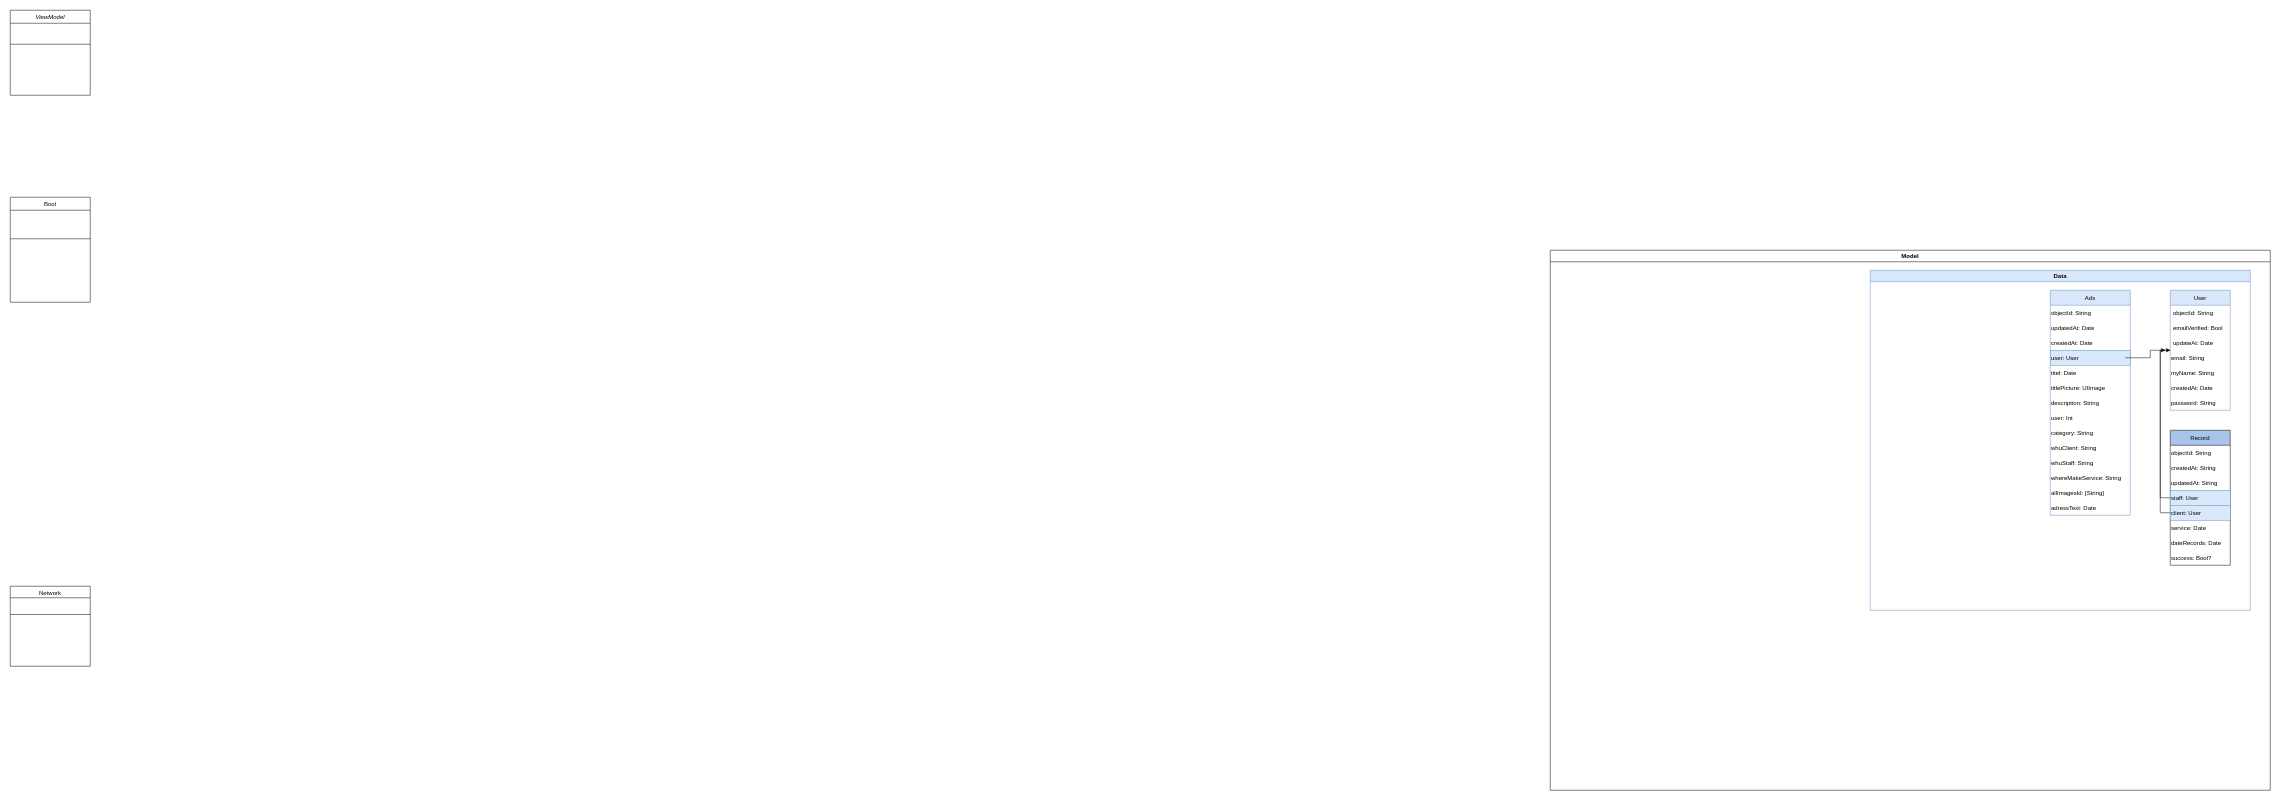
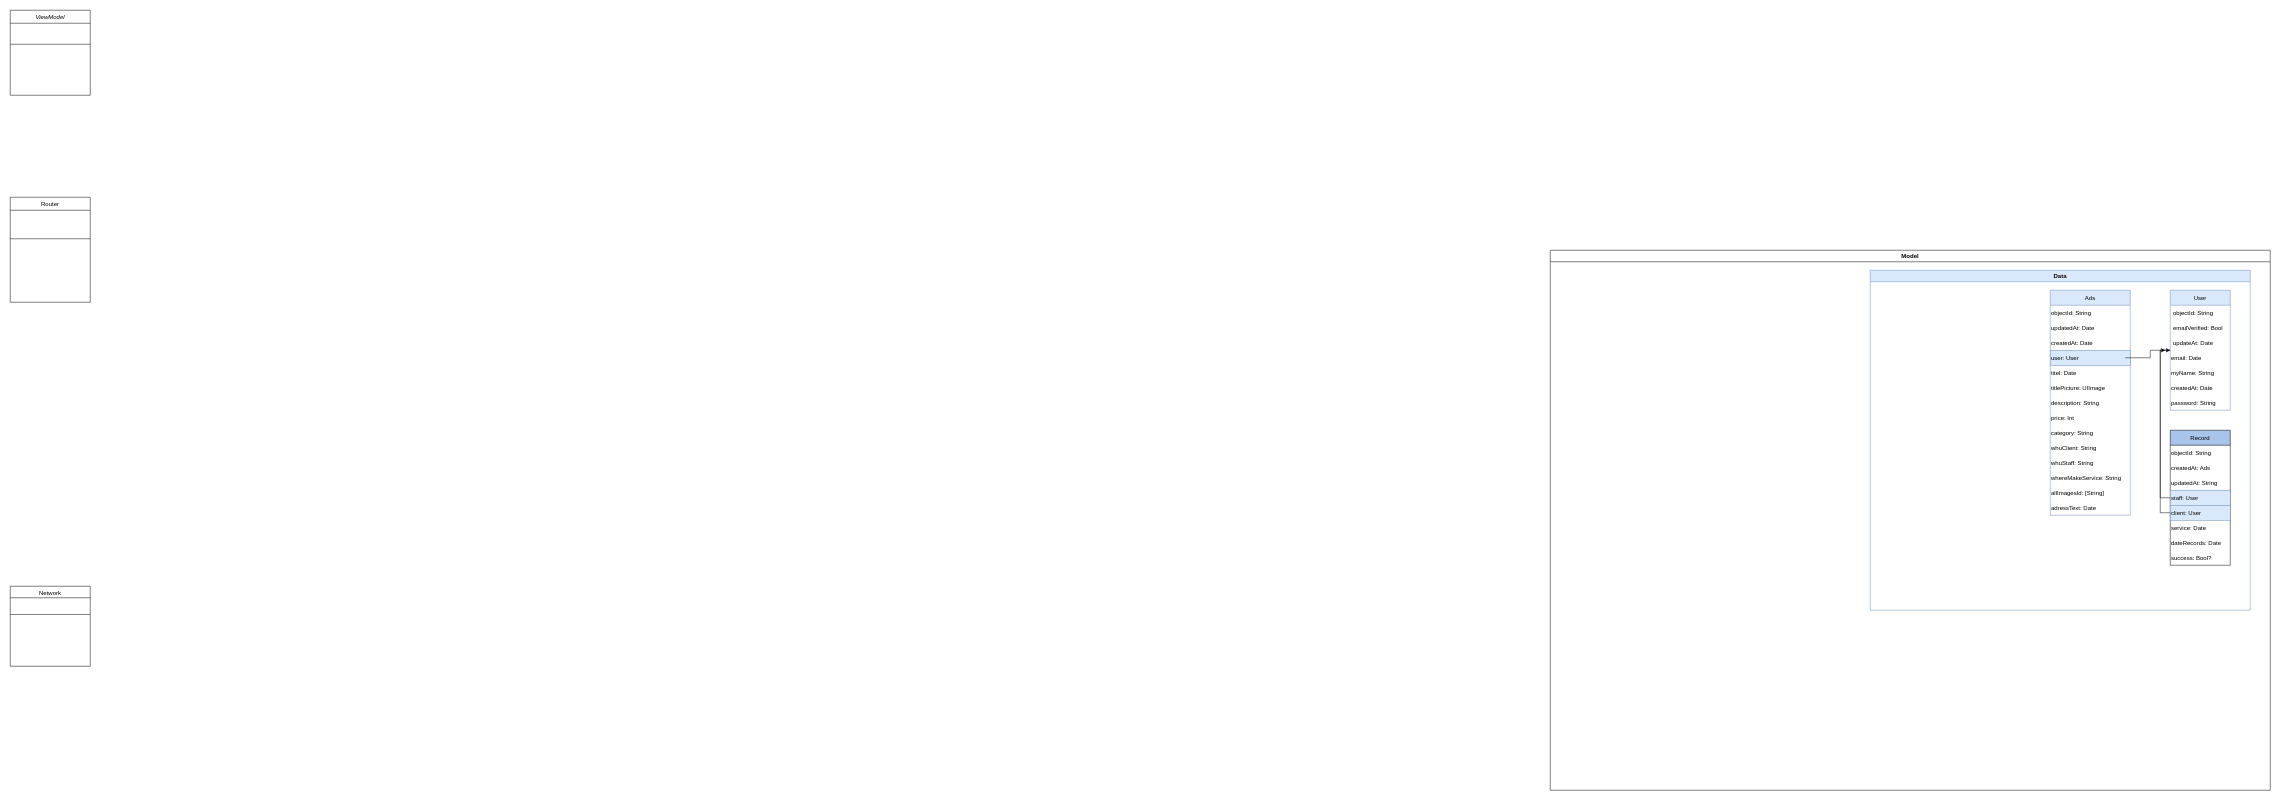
(50, 204) -> (50, 204)
(2189, 358) -> (2187, 358)
(2065, 418) -> (2066, 418)
(2197, 468) -> (2193, 468)
